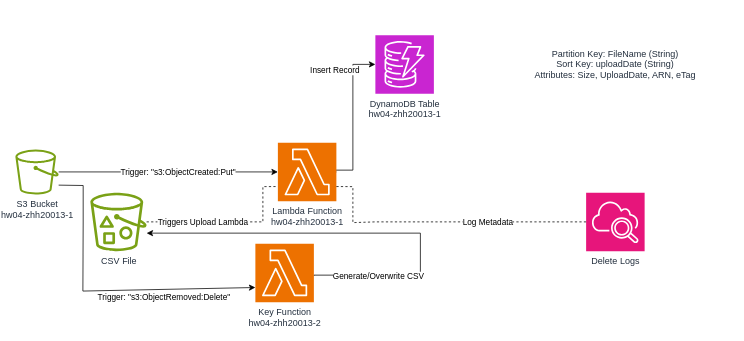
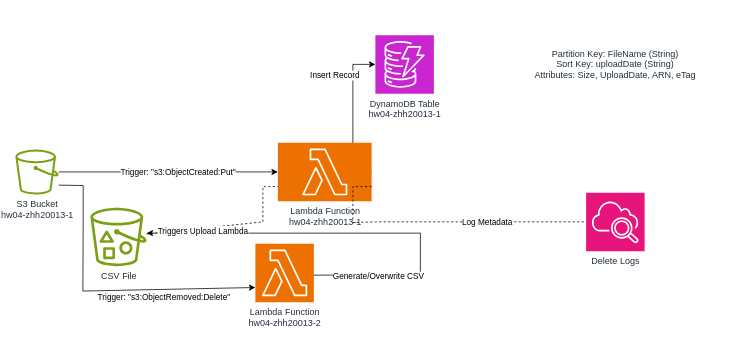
(307, 172) -> (325, 172)
(119, 222) -> (119, 237)
(285, 318) -> (285, 318)
